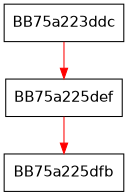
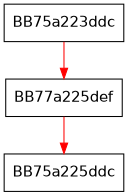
(64, 98) -> (64, 98)
(64, 173) -> (64, 173)
